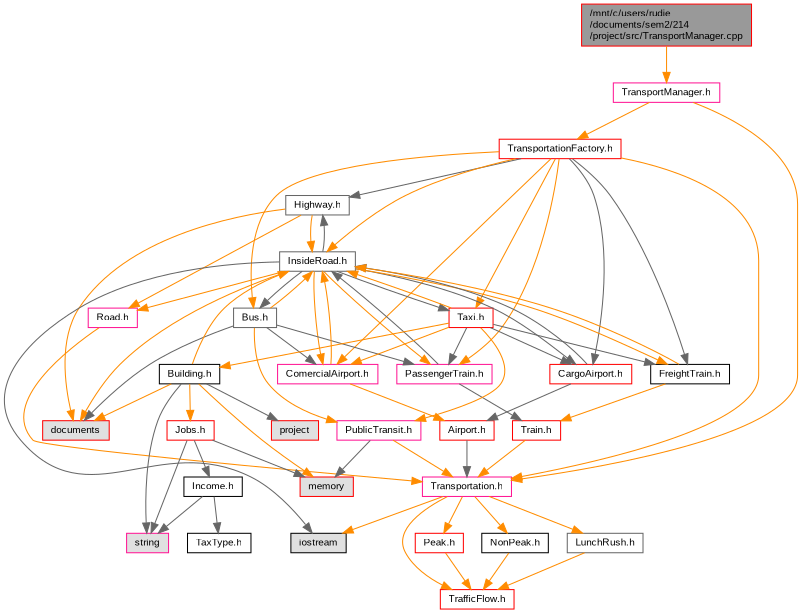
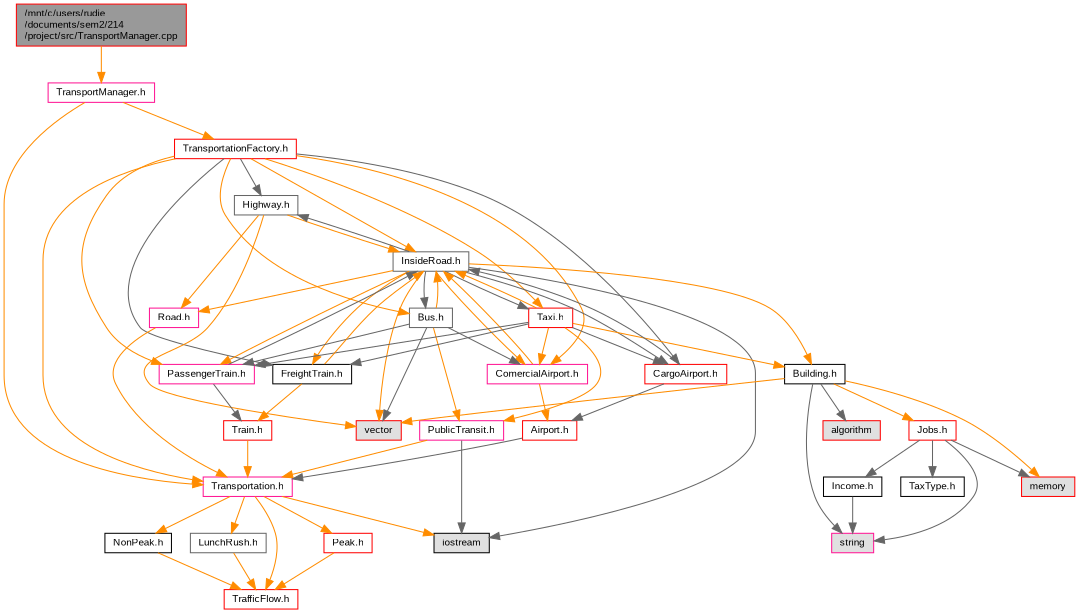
(224, 308) -> (651, 279)
(76, 430) -> (379, 430)
(295, 430) -> (852, 430)
(356, 455) -> (462, 482)
(216, 510) -> (933, 454)
